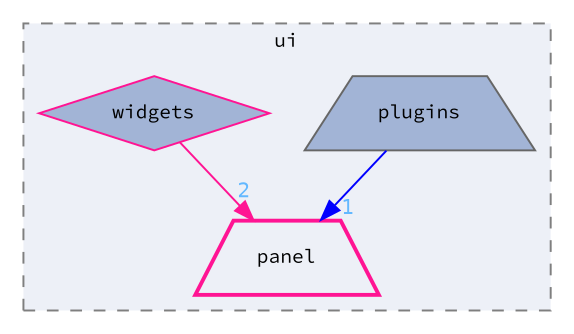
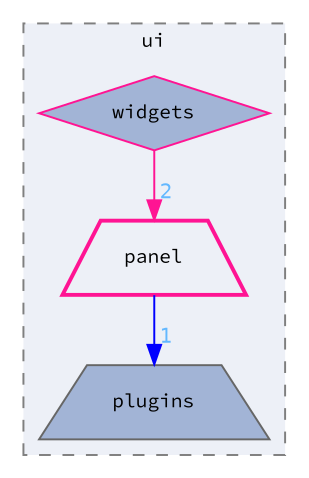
(361, 178) -> (154, 320)
